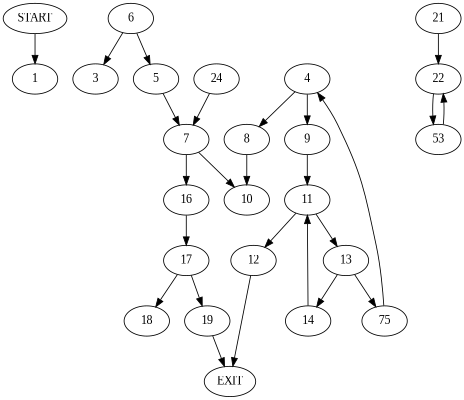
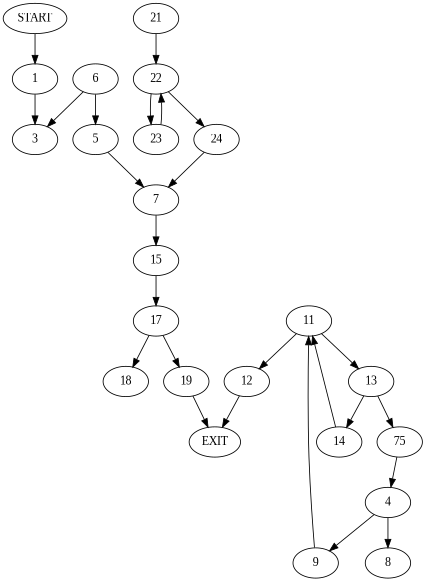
none -> (35, 105)
none -> (183, 106)
(438, 139) -> (156, 139)
(186, 200) -> (156, 260)
(247, 200) -> none
